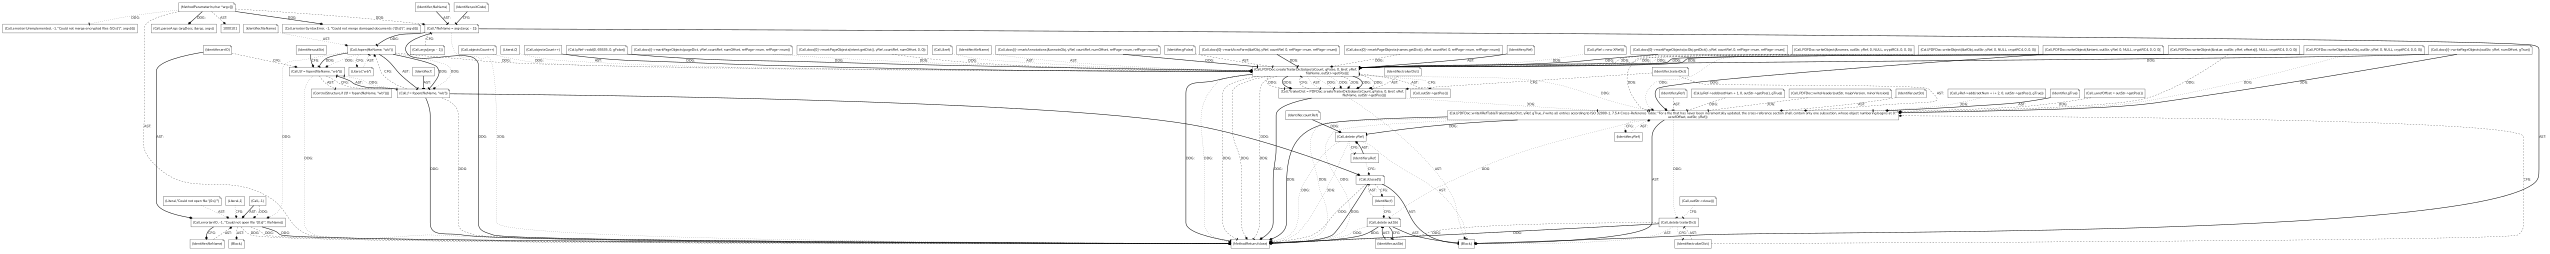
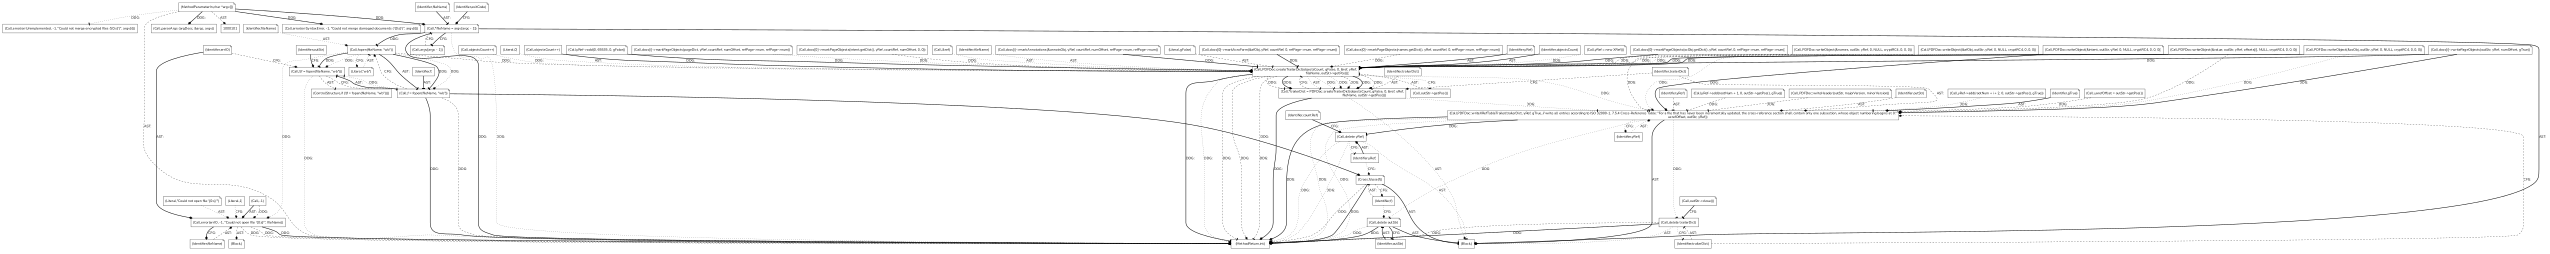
(329, 15) -> (329, 15)
(462, 17) -> (462, 17)
none -> (439, 38)
(1180, 50) -> (1180, 50)
none -> (1560, 50)
(1335, 126) -> (1335, 126)
(1370, 180) -> (1370, 180)
(1689, 211) -> (1689, 211)
(1250, 244) -> (1250, 244)
